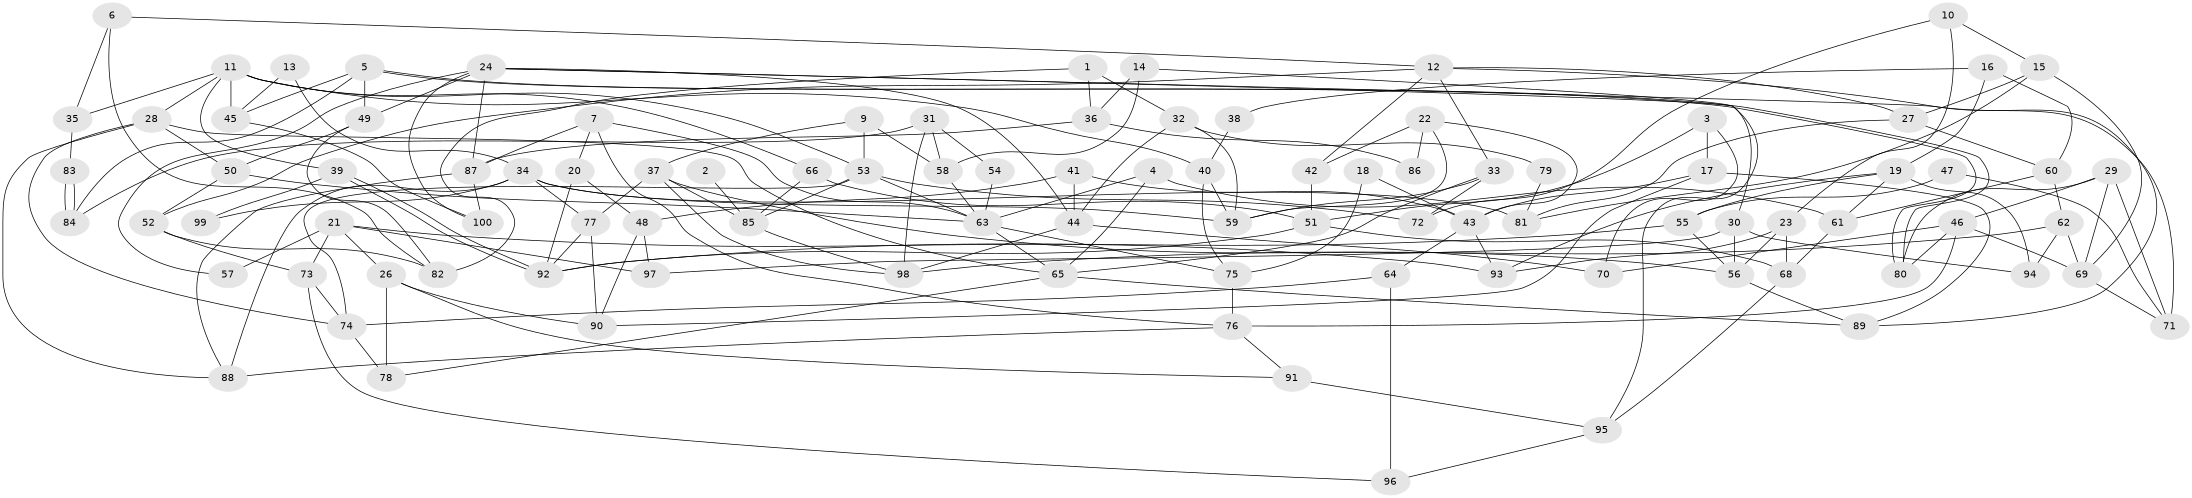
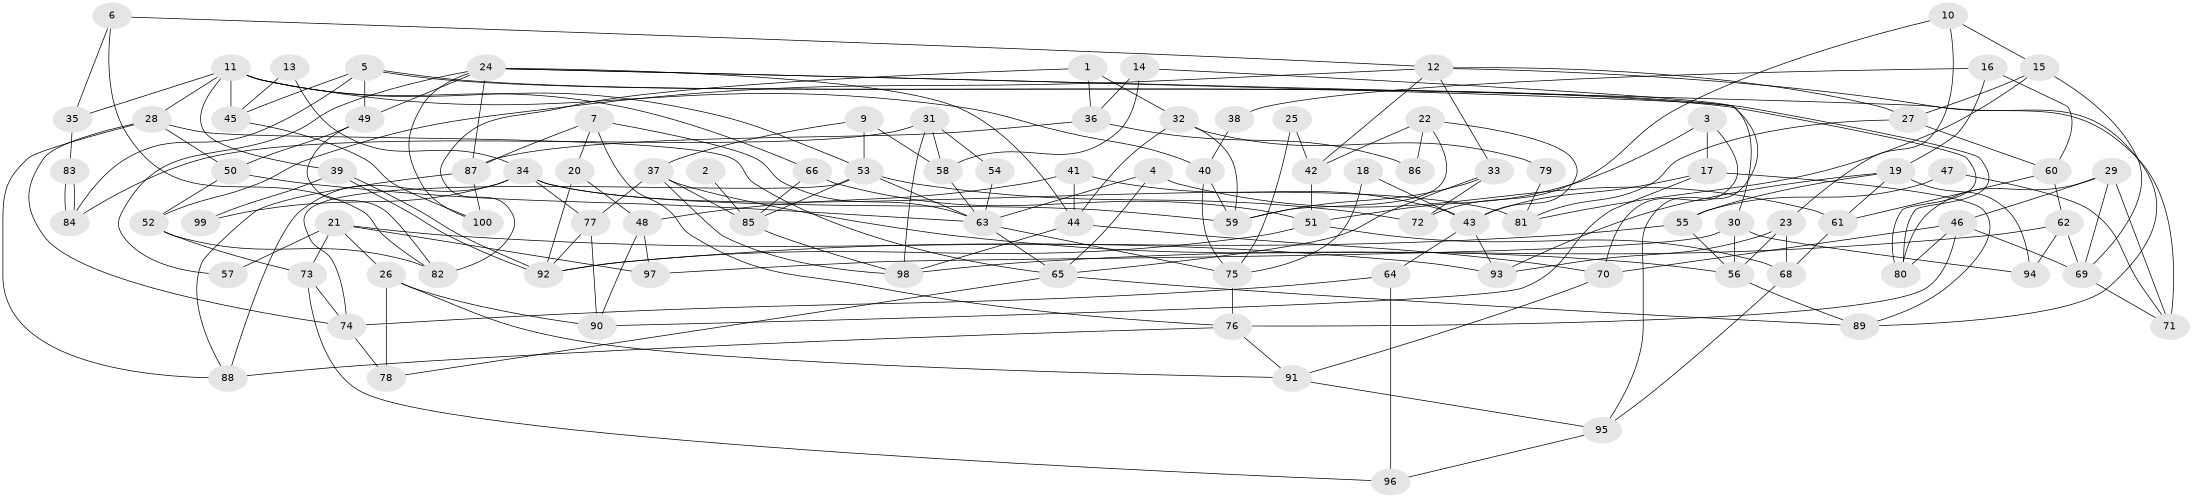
none -> (1292, 119)
none -> (1450, 330)
